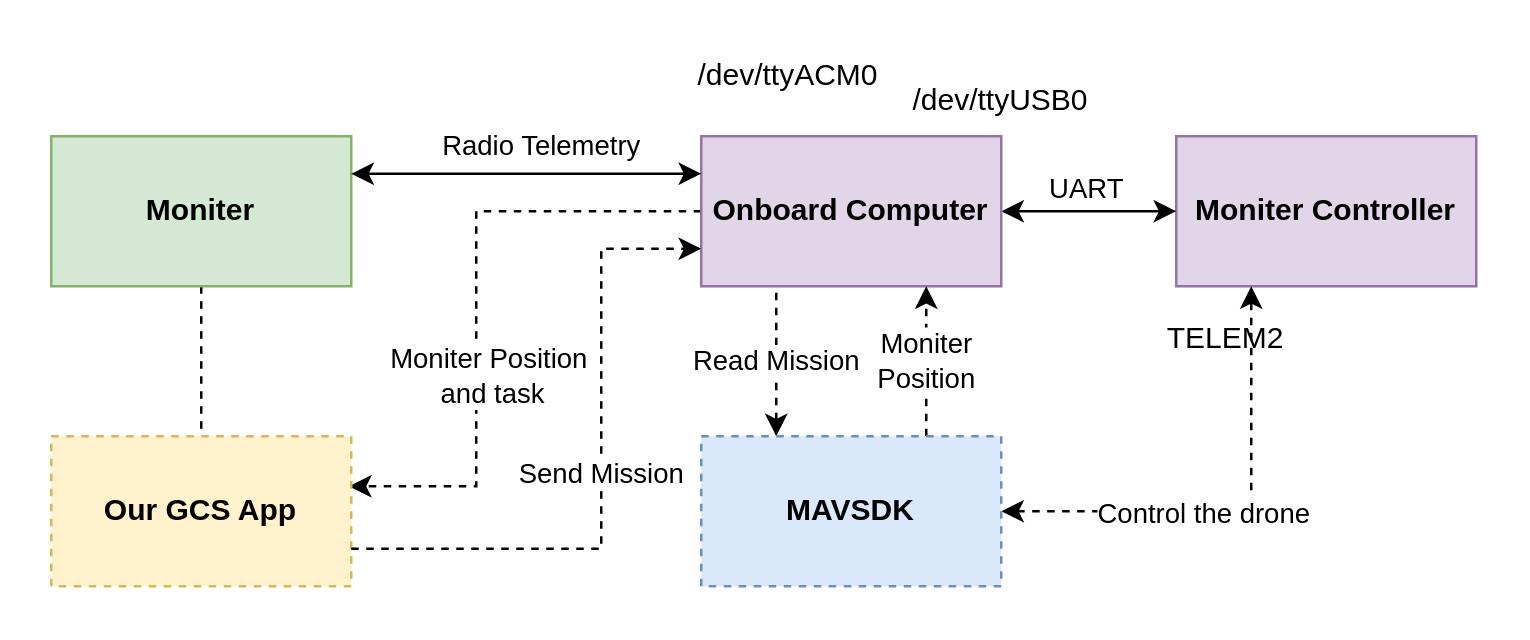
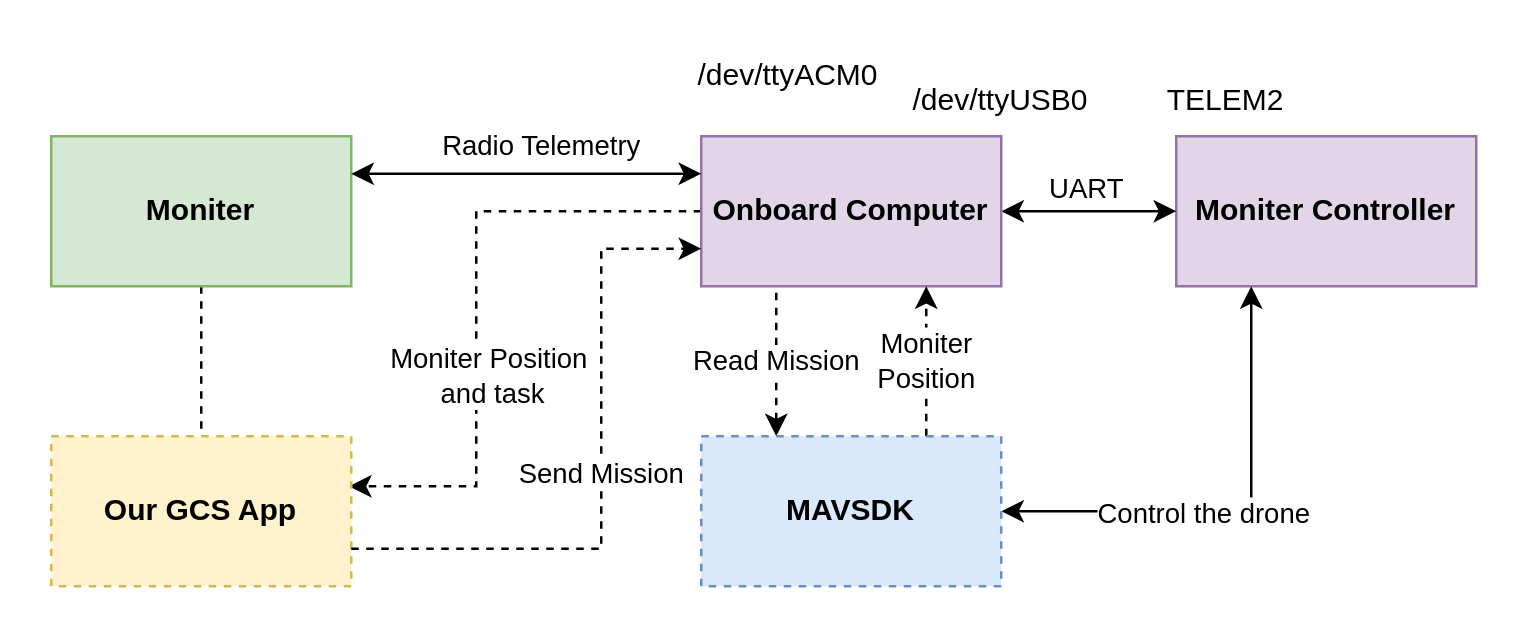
(1226, 339) -> (1226, 101)
(1251, 403) -> (1251, 403)
